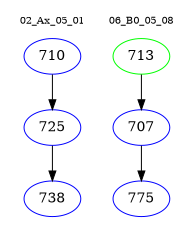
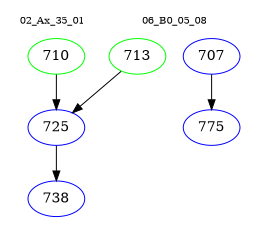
(52, 21) -> (52, 21)
(52, 56) -> (56, 56)
(141, 87) -> (108, 83)
